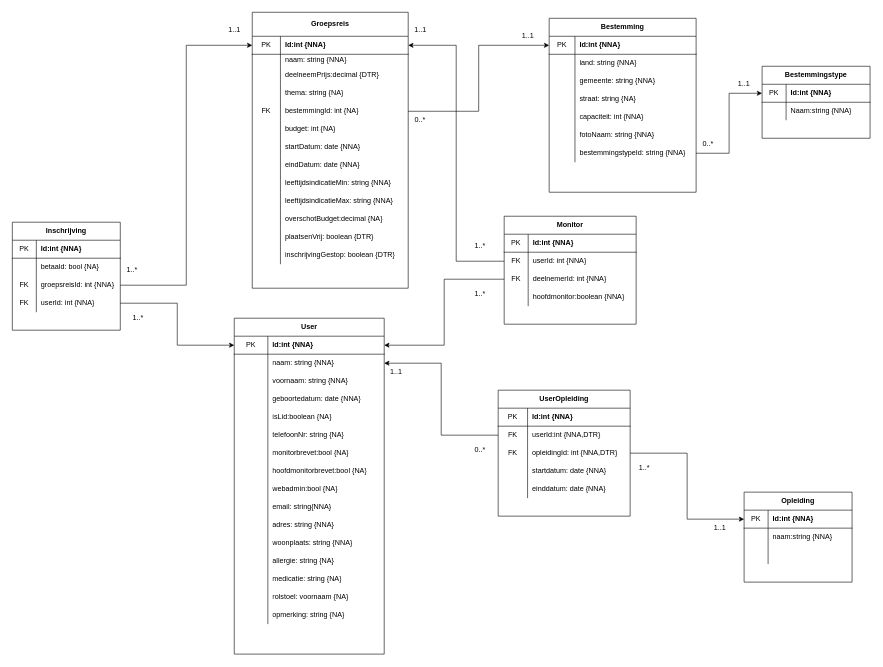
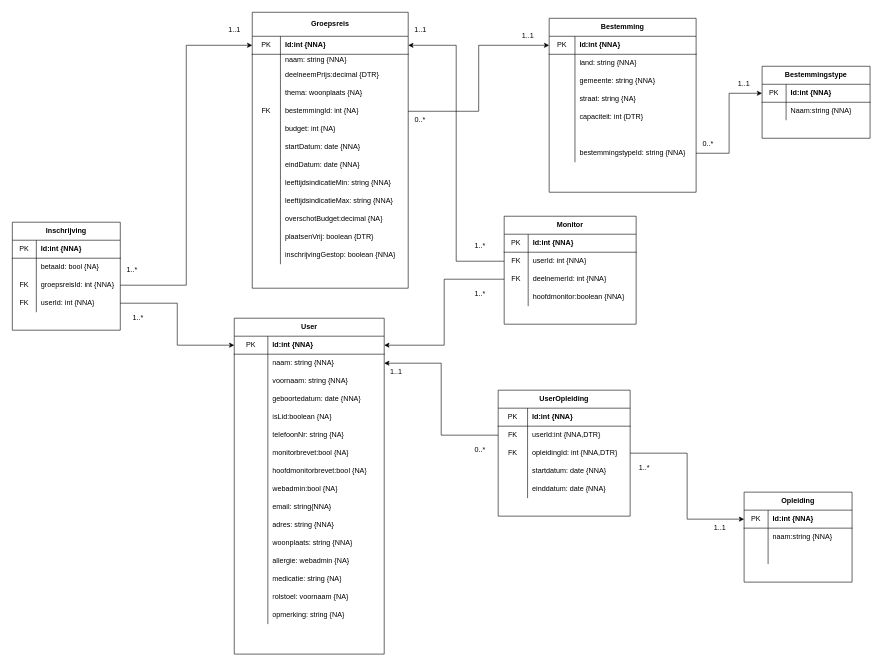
(318, 93) -> (326, 93)
(617, 117) -> (617, 117)
(636, 135) -> none
(345, 255) -> (345, 255)
(308, 561) -> (313, 561)
